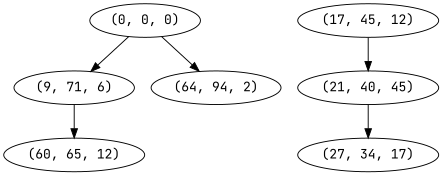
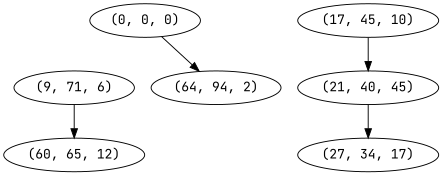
(368, 21) -> (368, 21)
(113, 51) -> none
